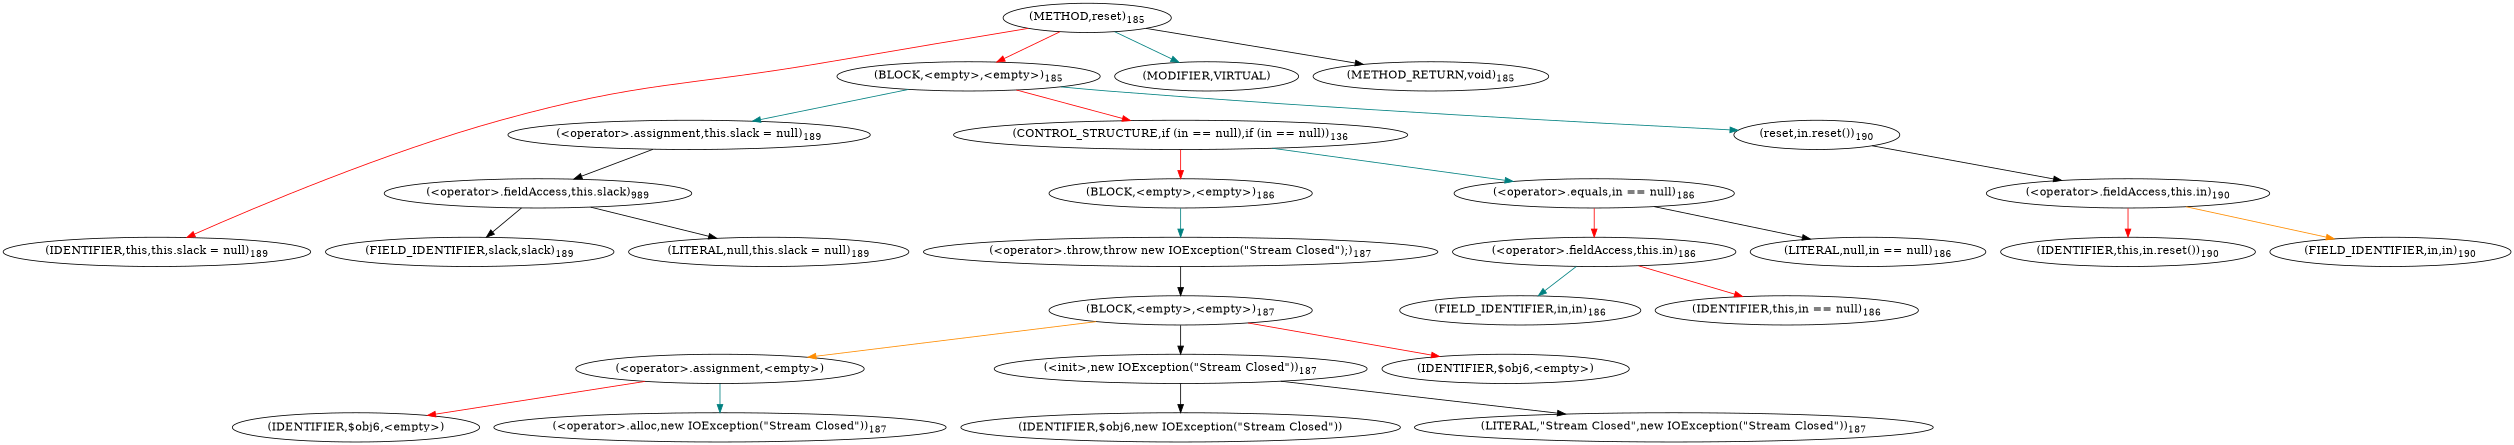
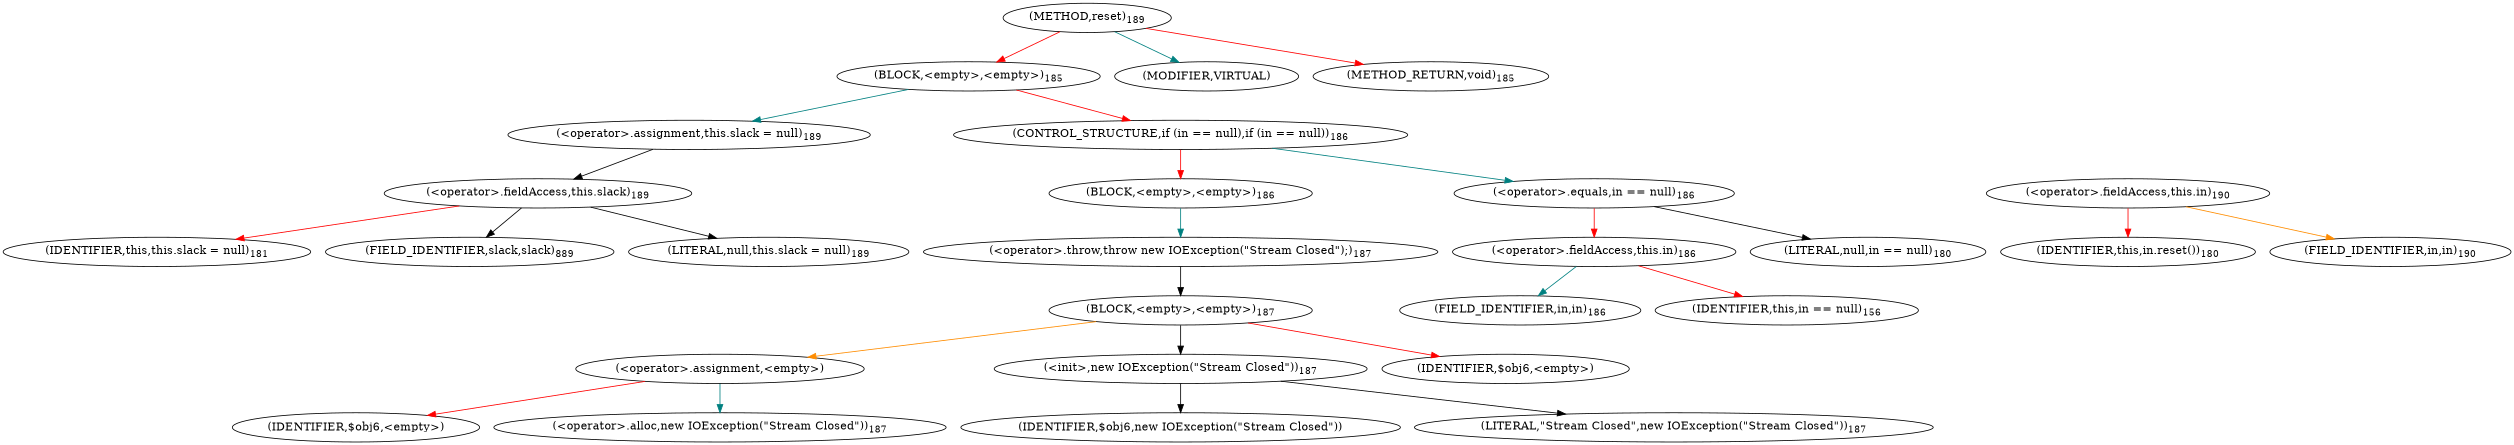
(1136, 17) -> (1136, 17)
(1250, 46) -> (1250, 46)
(602, 96) -> (352, 222)
(1339, 134) -> (1339, 134)
(1817, 135) -> none
(640, 192) -> (640, 192)
(259, 251) -> (259, 251)
(565, 251) -> (565, 251)
(1943, 251) -> (1943, 251)
(2210, 251) -> (2210, 251)
(1872, 309) -> (1872, 309)
